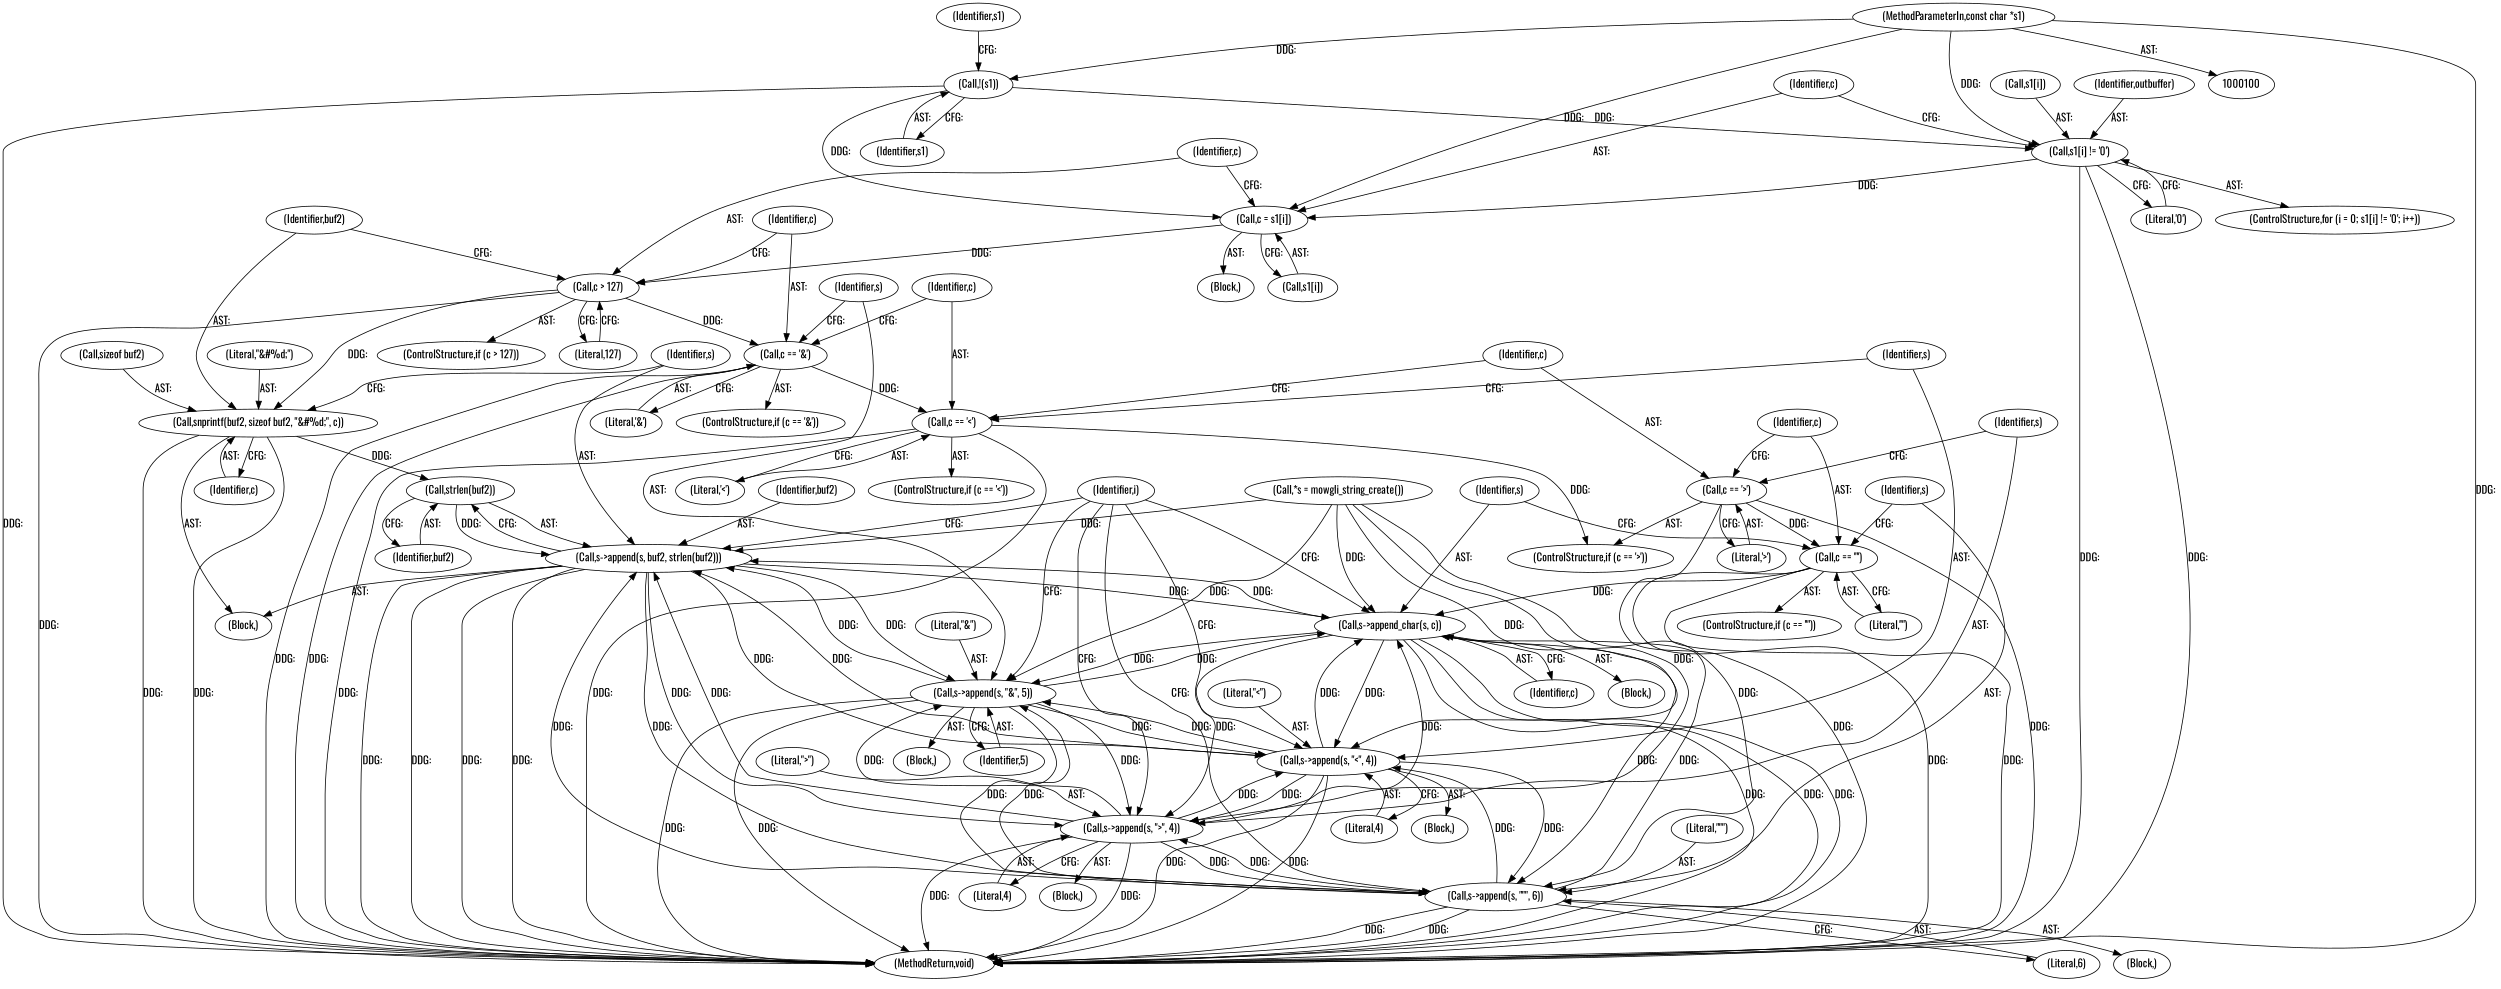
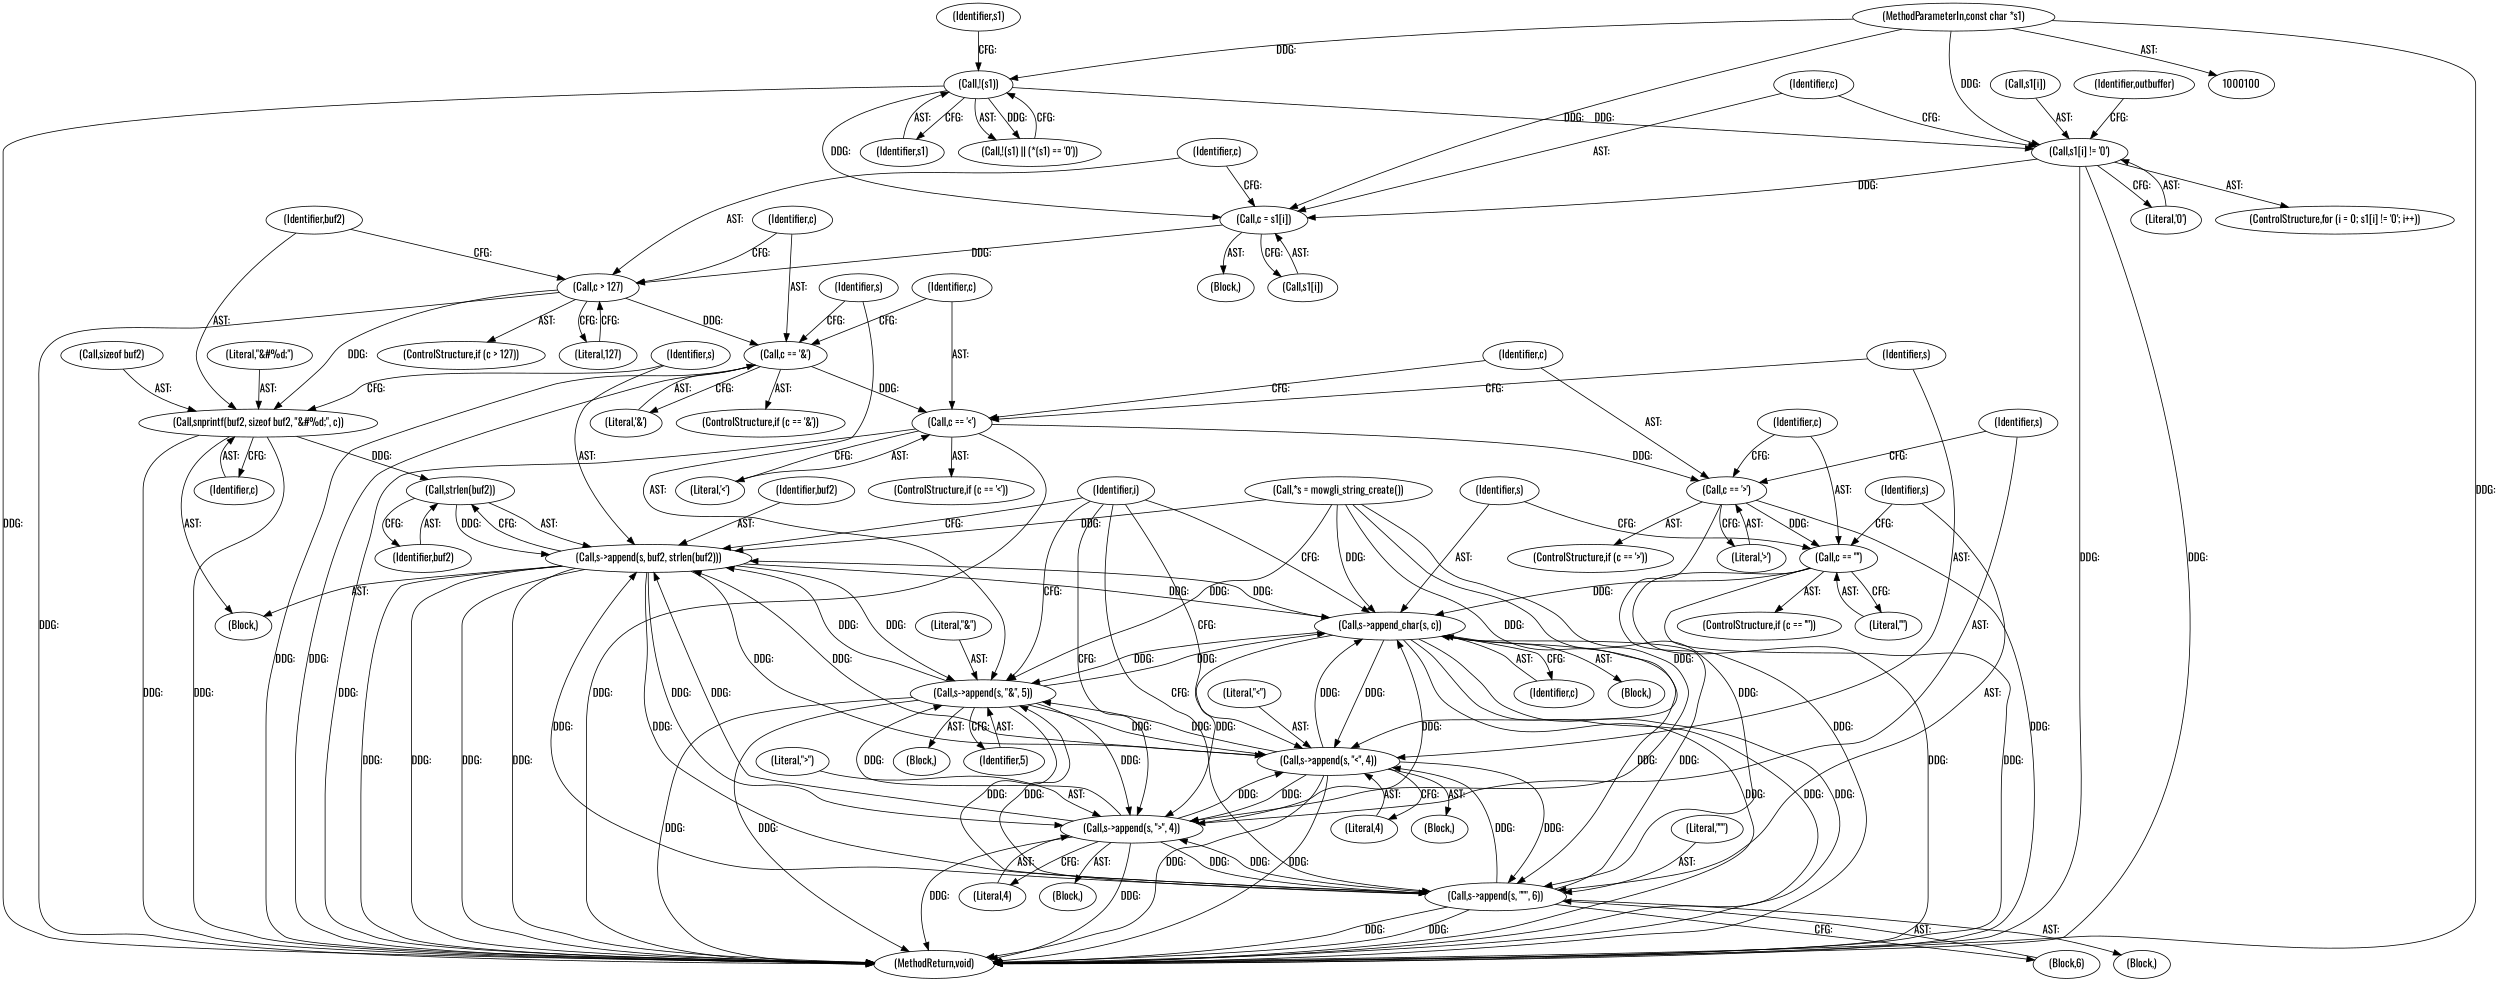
(2121, 119) -> (2121, 119)
none -> (1030, 152)
(2173, 186) -> (2173, 186)
(1307, 442) -> (1343, 434)
(2067, 964) -> (2067, 964)
